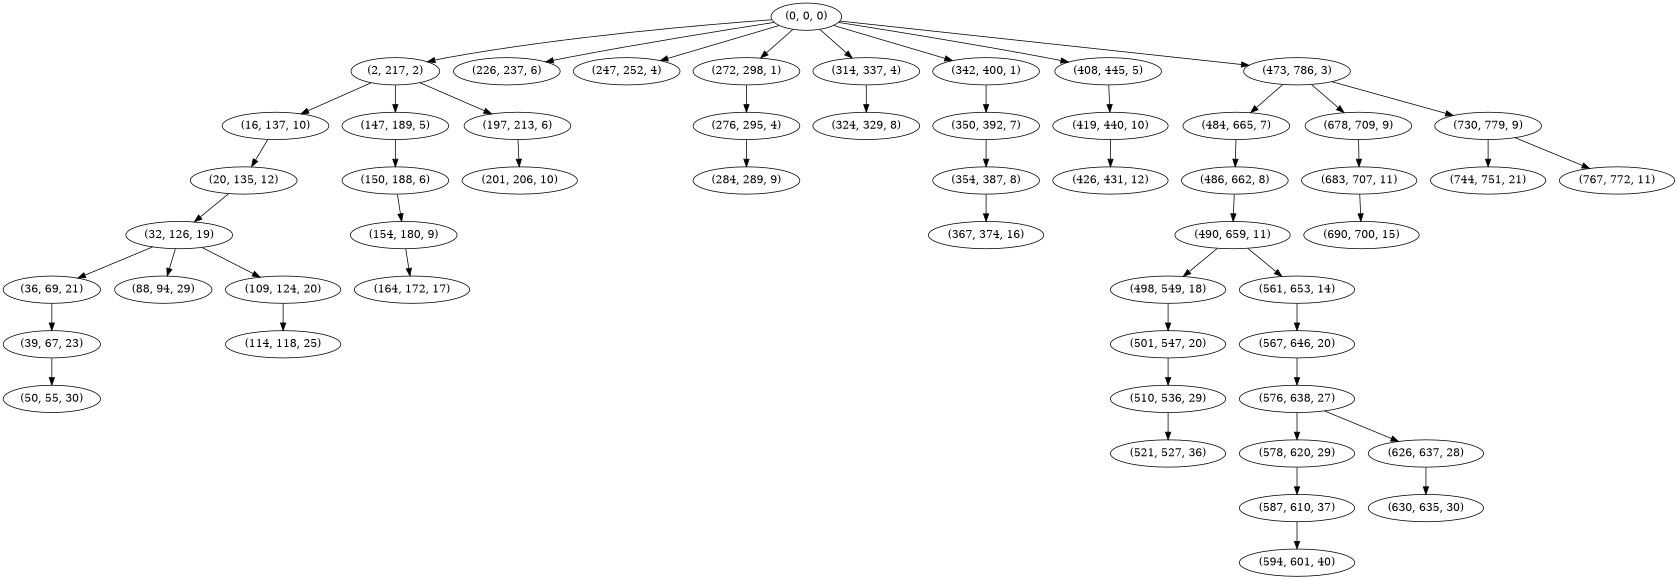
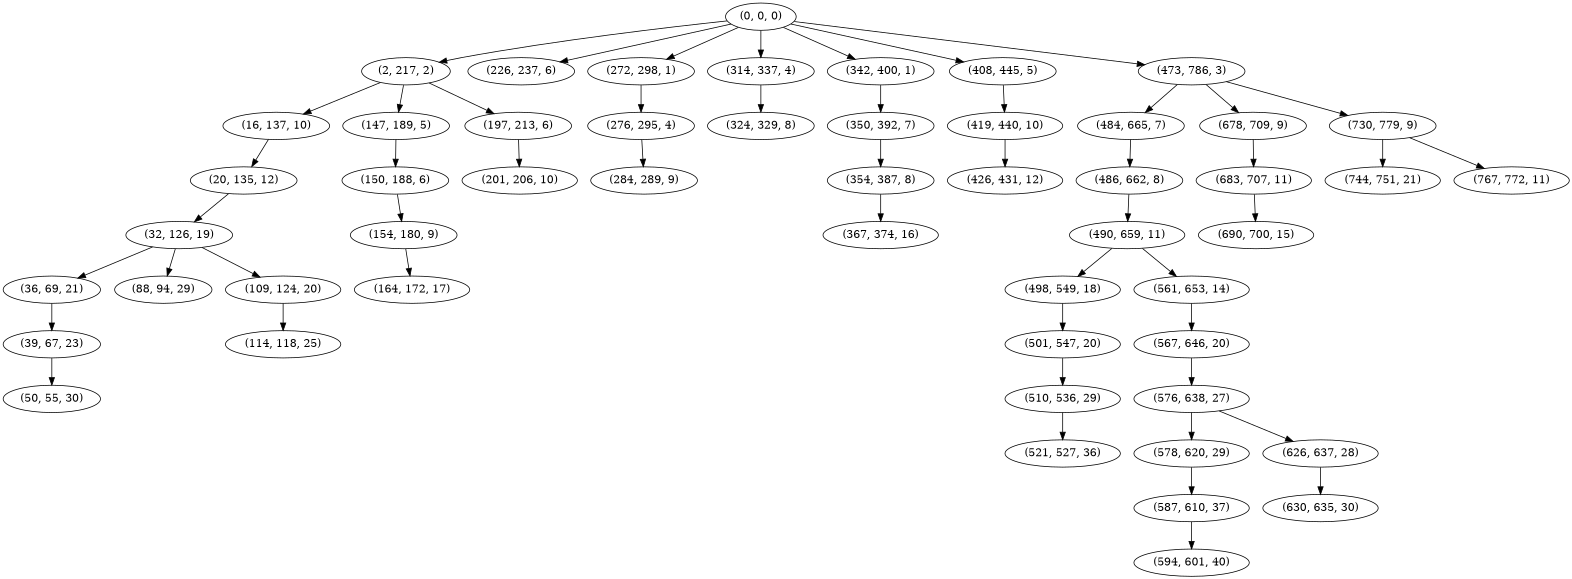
(627, 71) -> none
